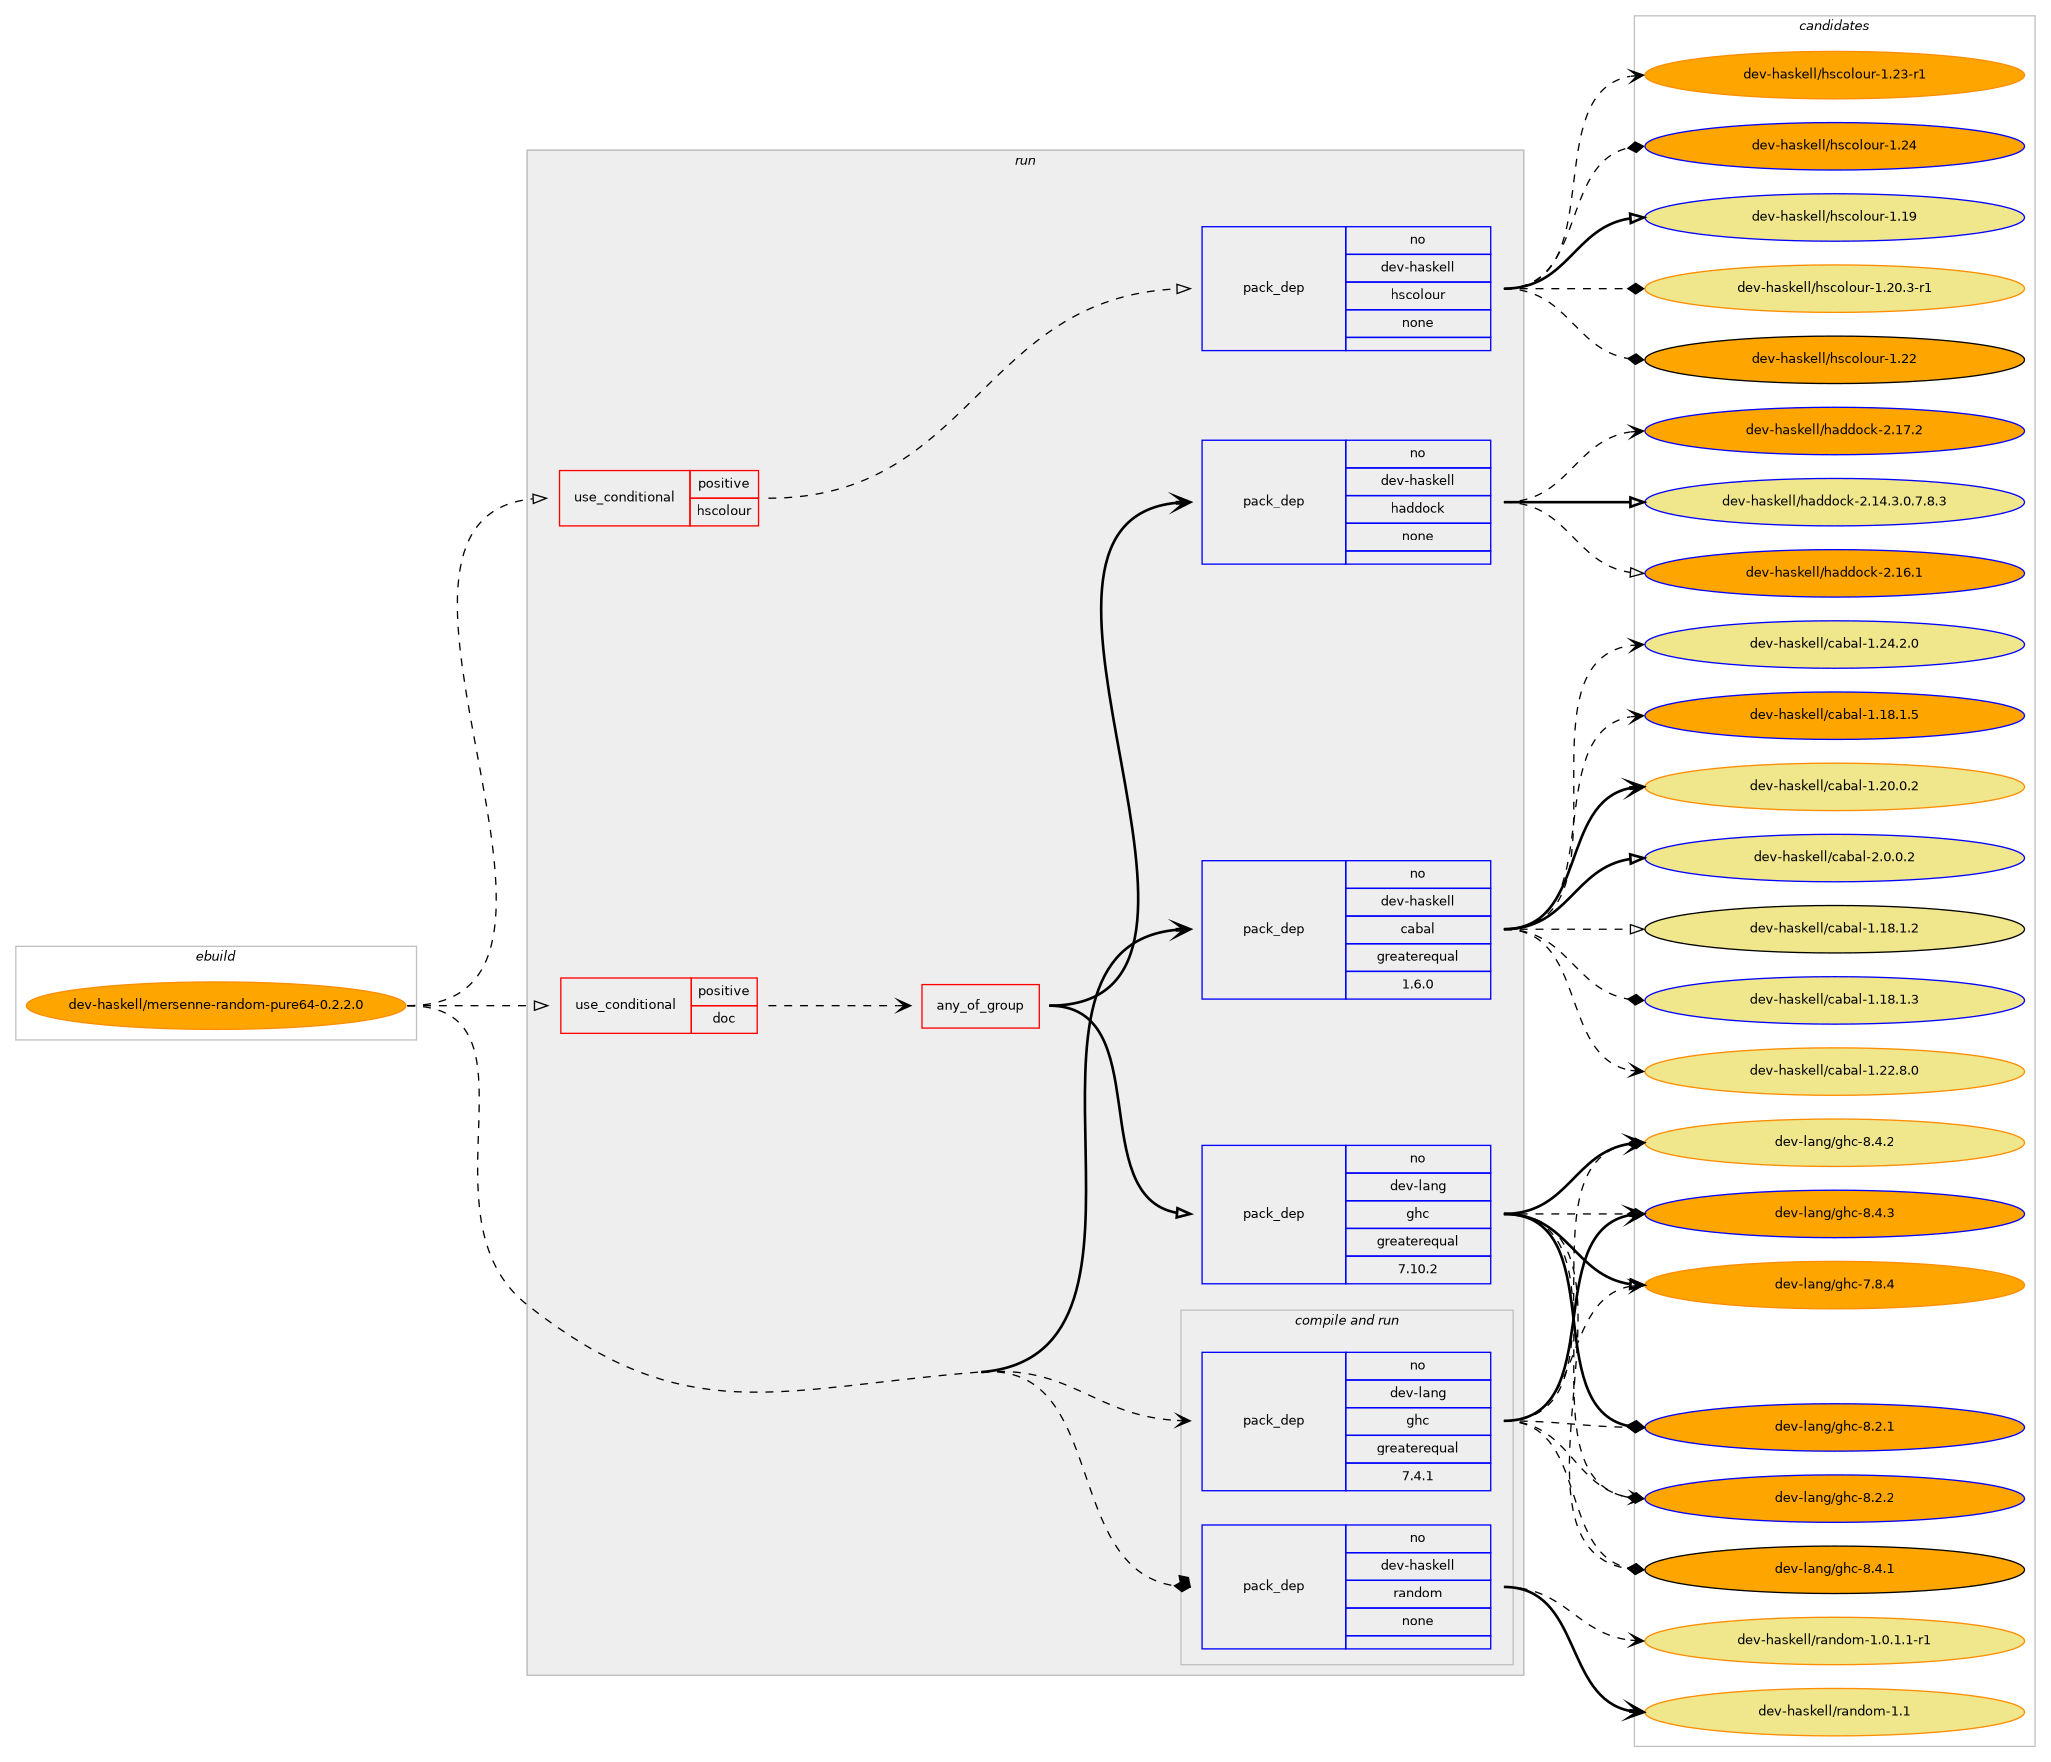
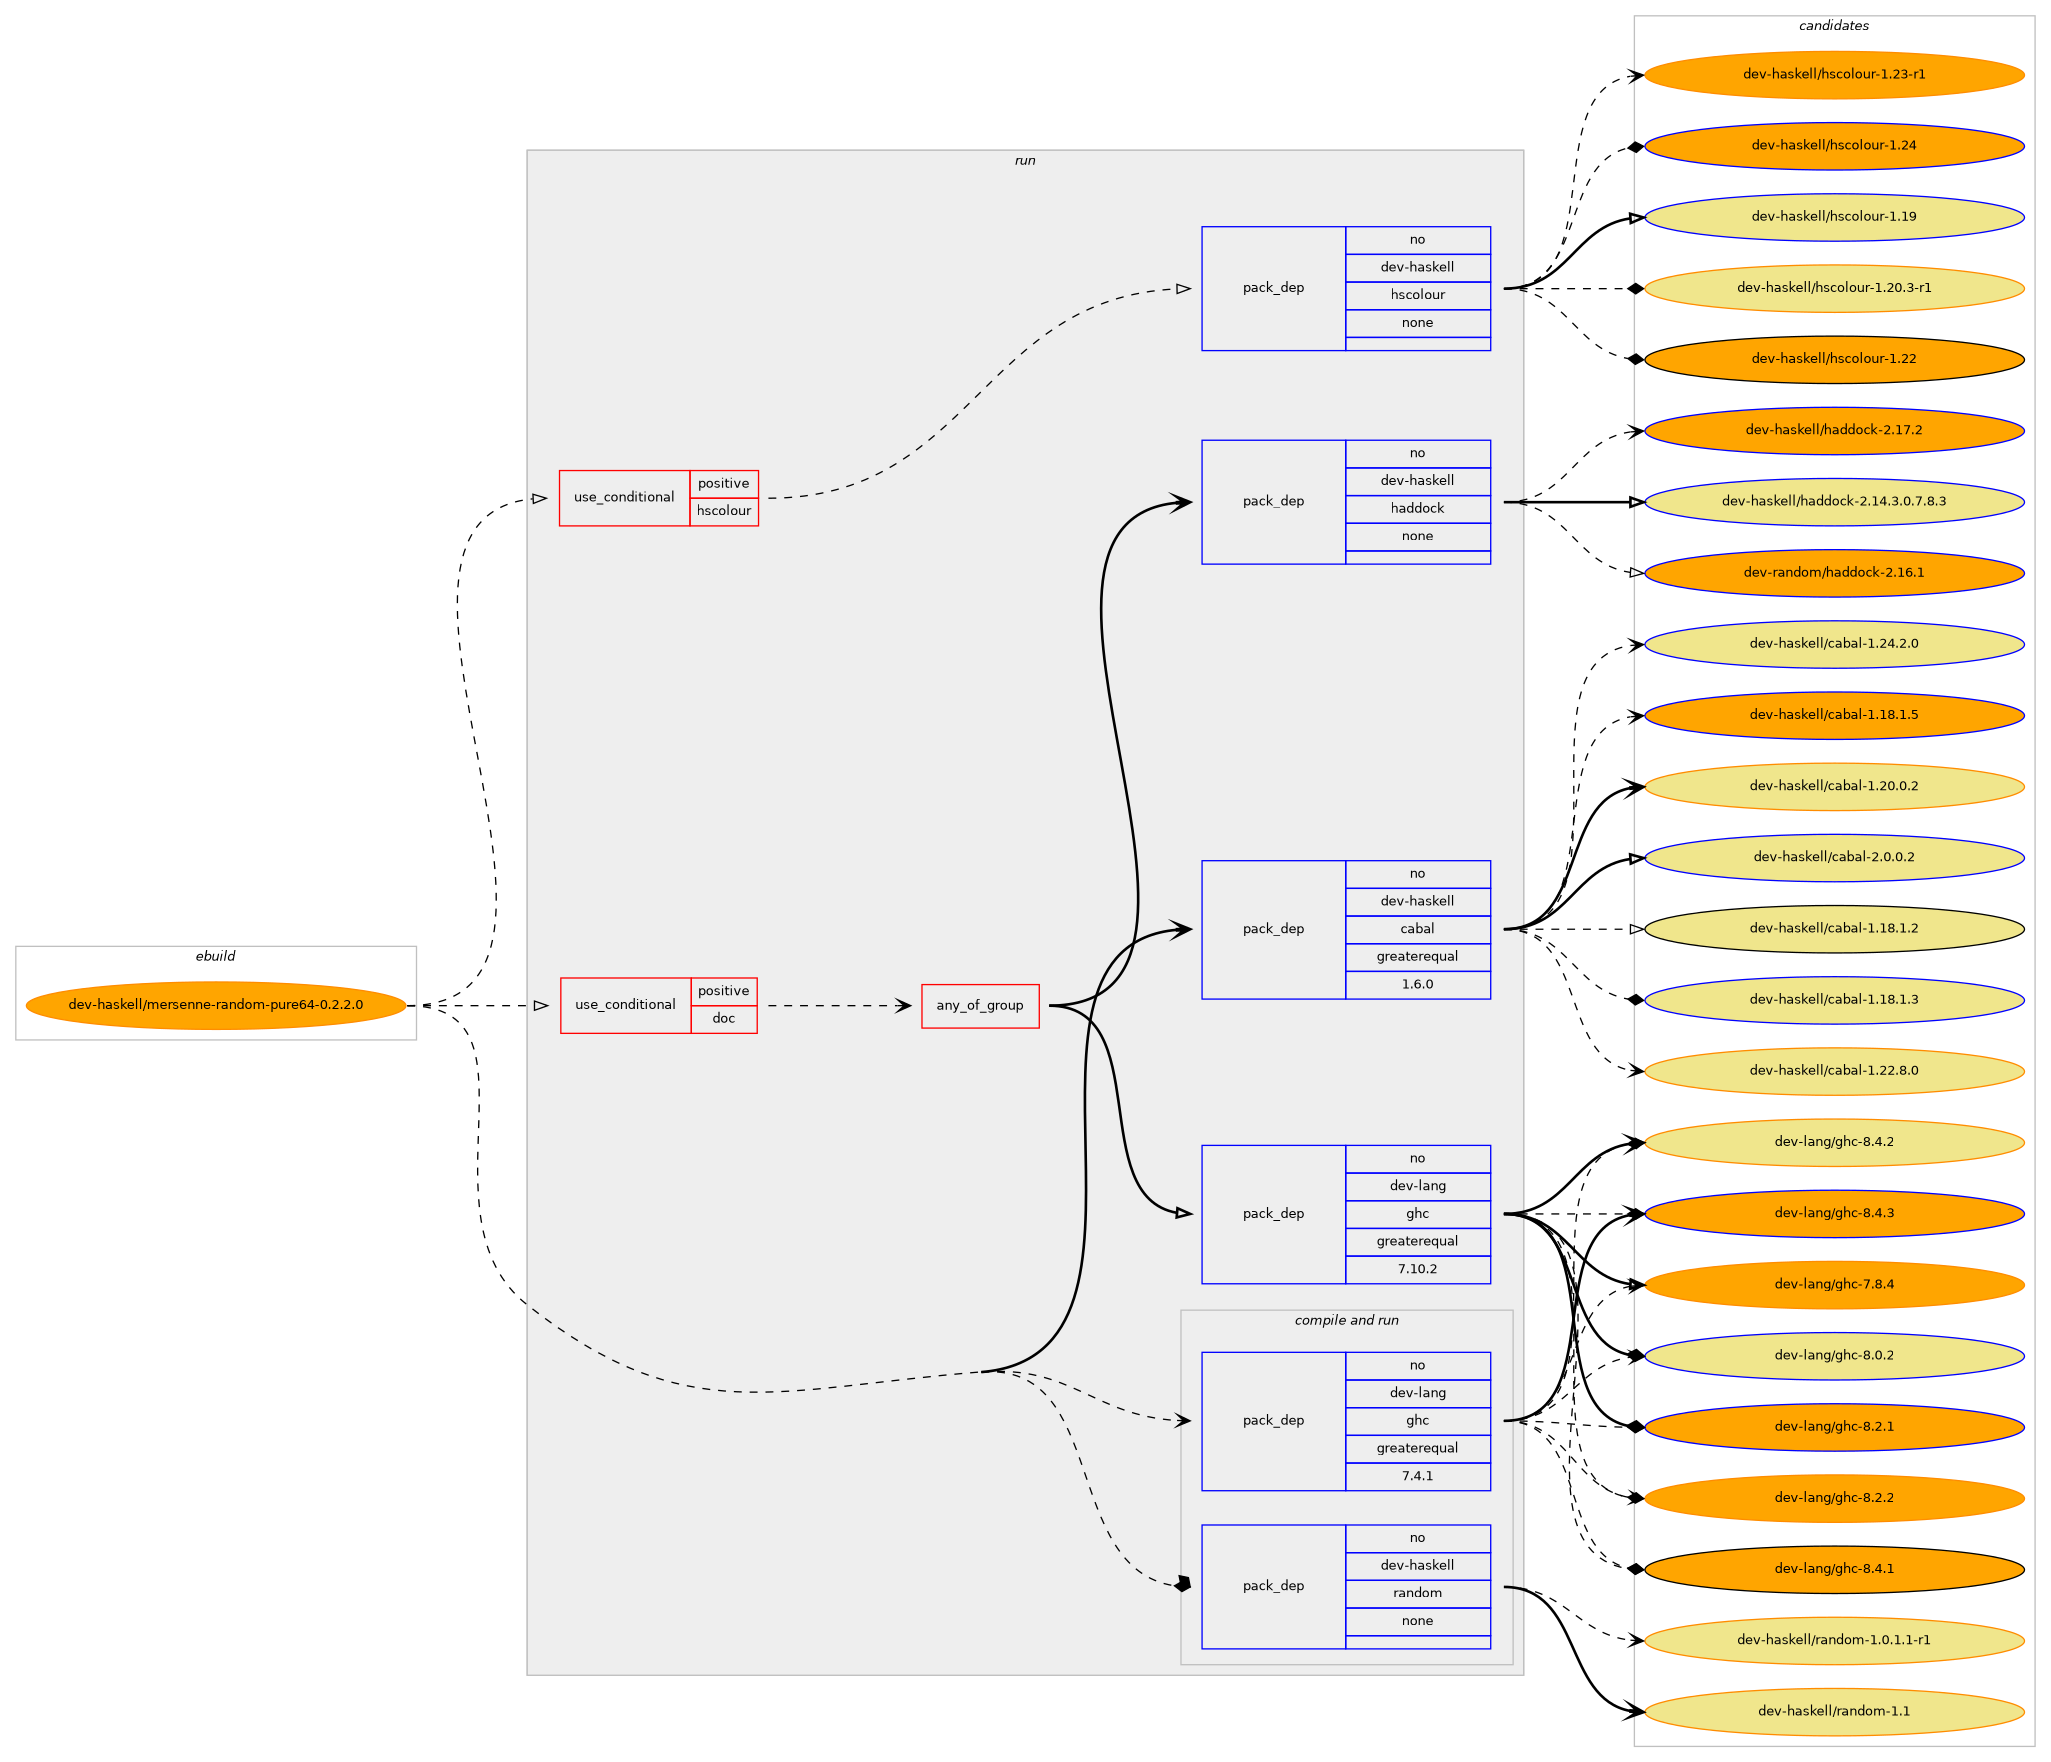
(1835, 573) -> (1835, 573)
none -> (1835, 1356)
(1835, 1499) -> (1835, 1499)
